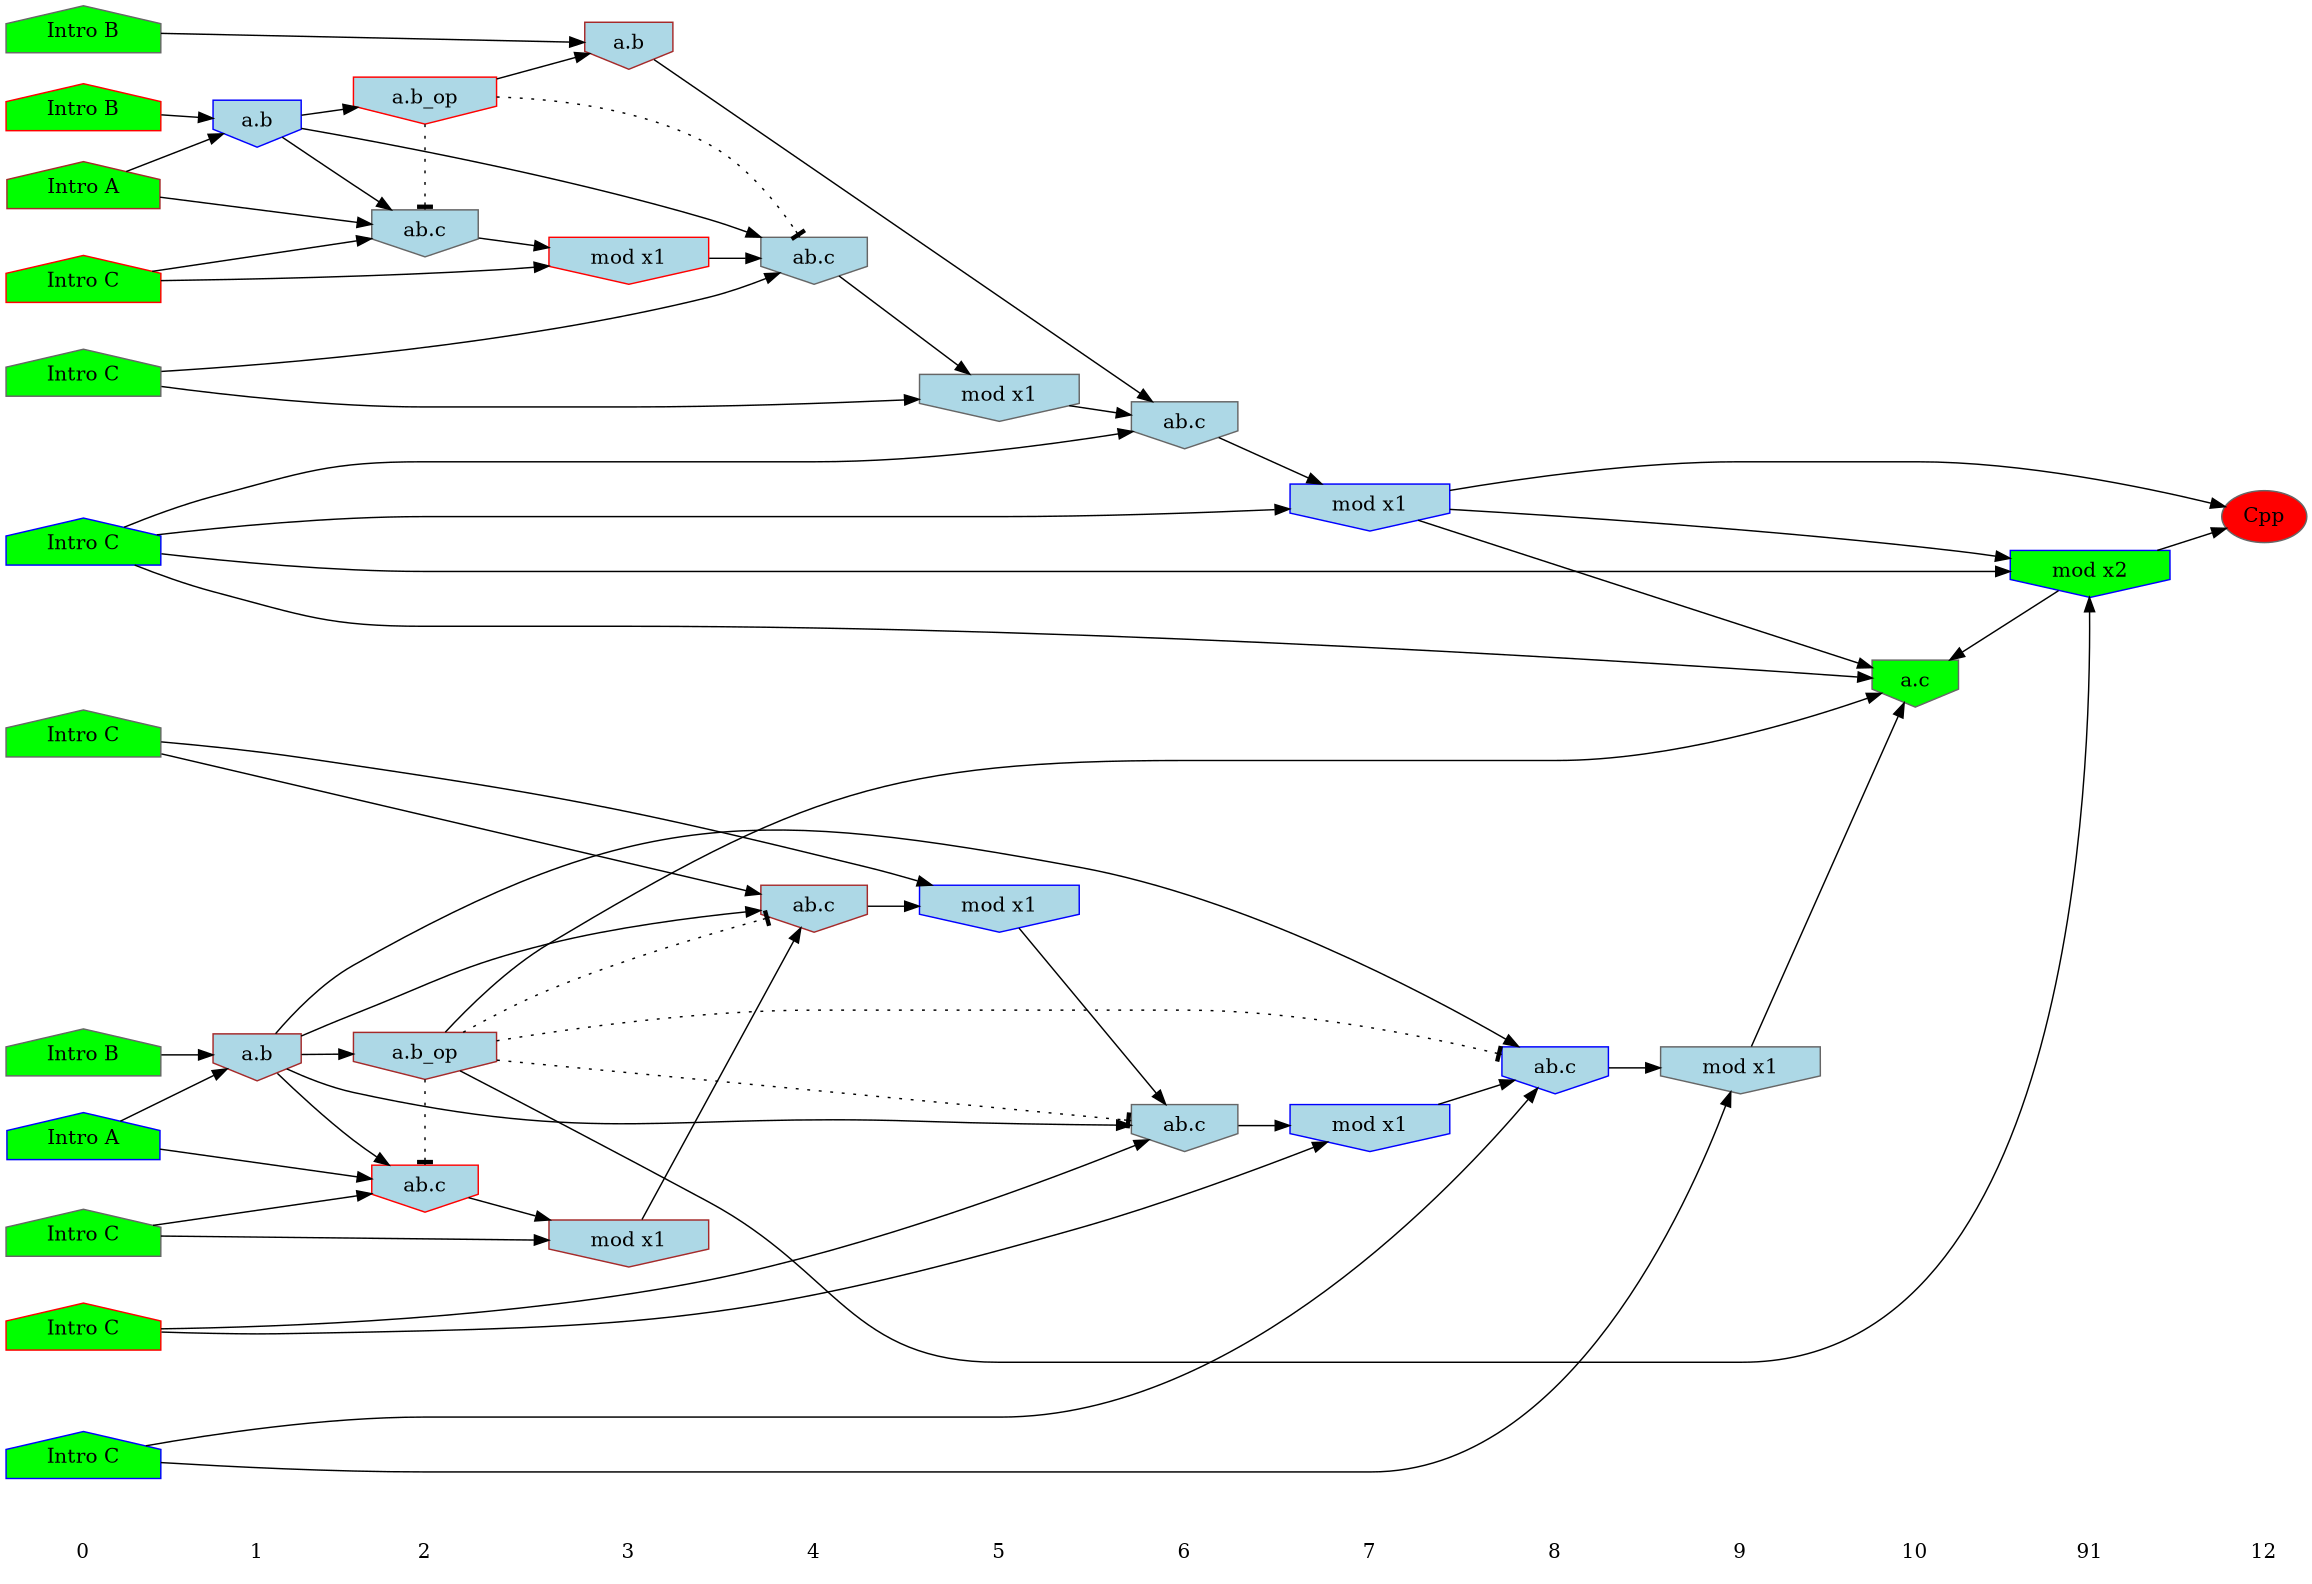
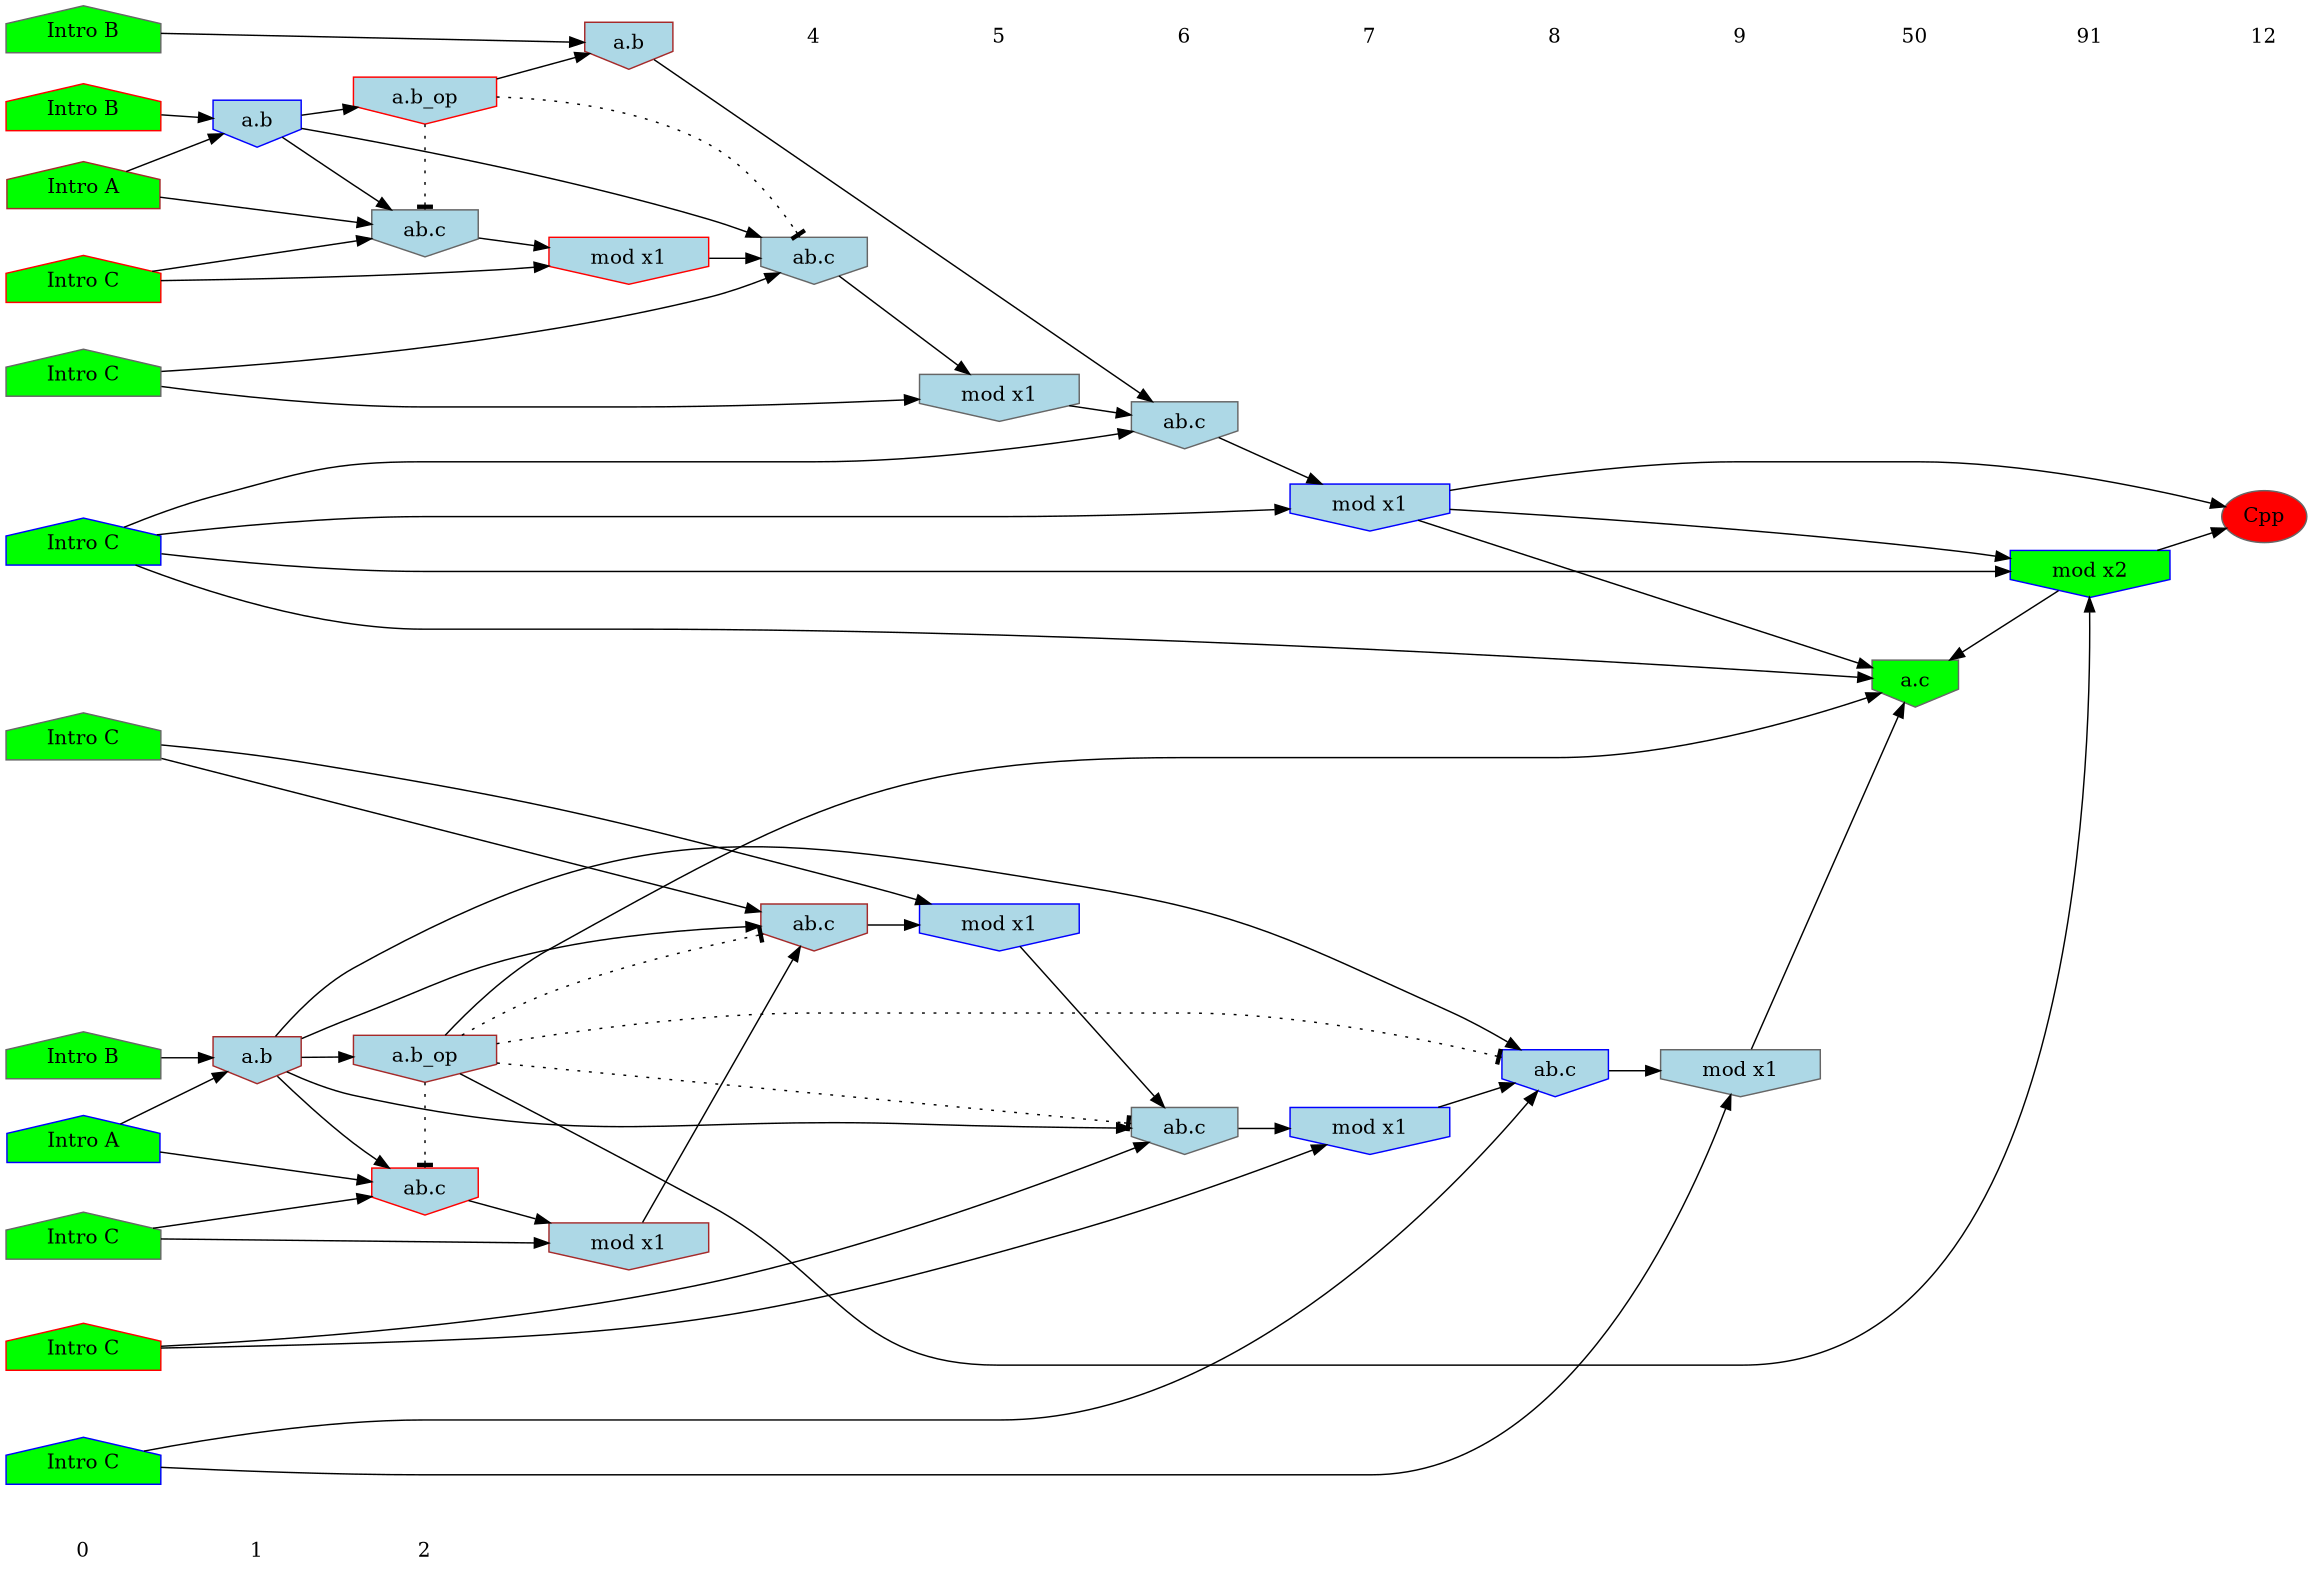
(629, 1553) -> none
(1915, 1553) -> (1915, 38)
